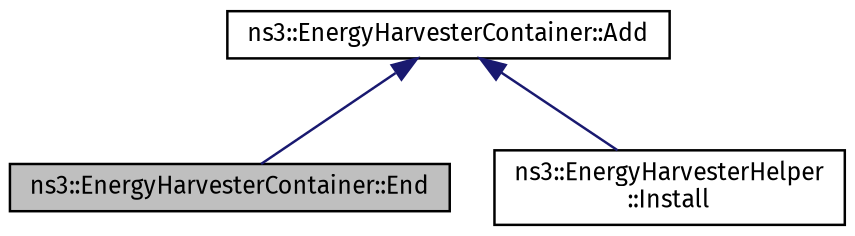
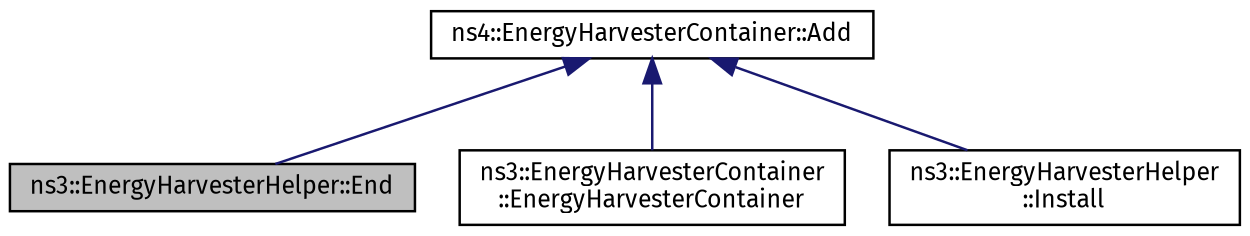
(448, 35) -> (652, 35)
(230, 188) -> (212, 188)
none -> (652, 188)
